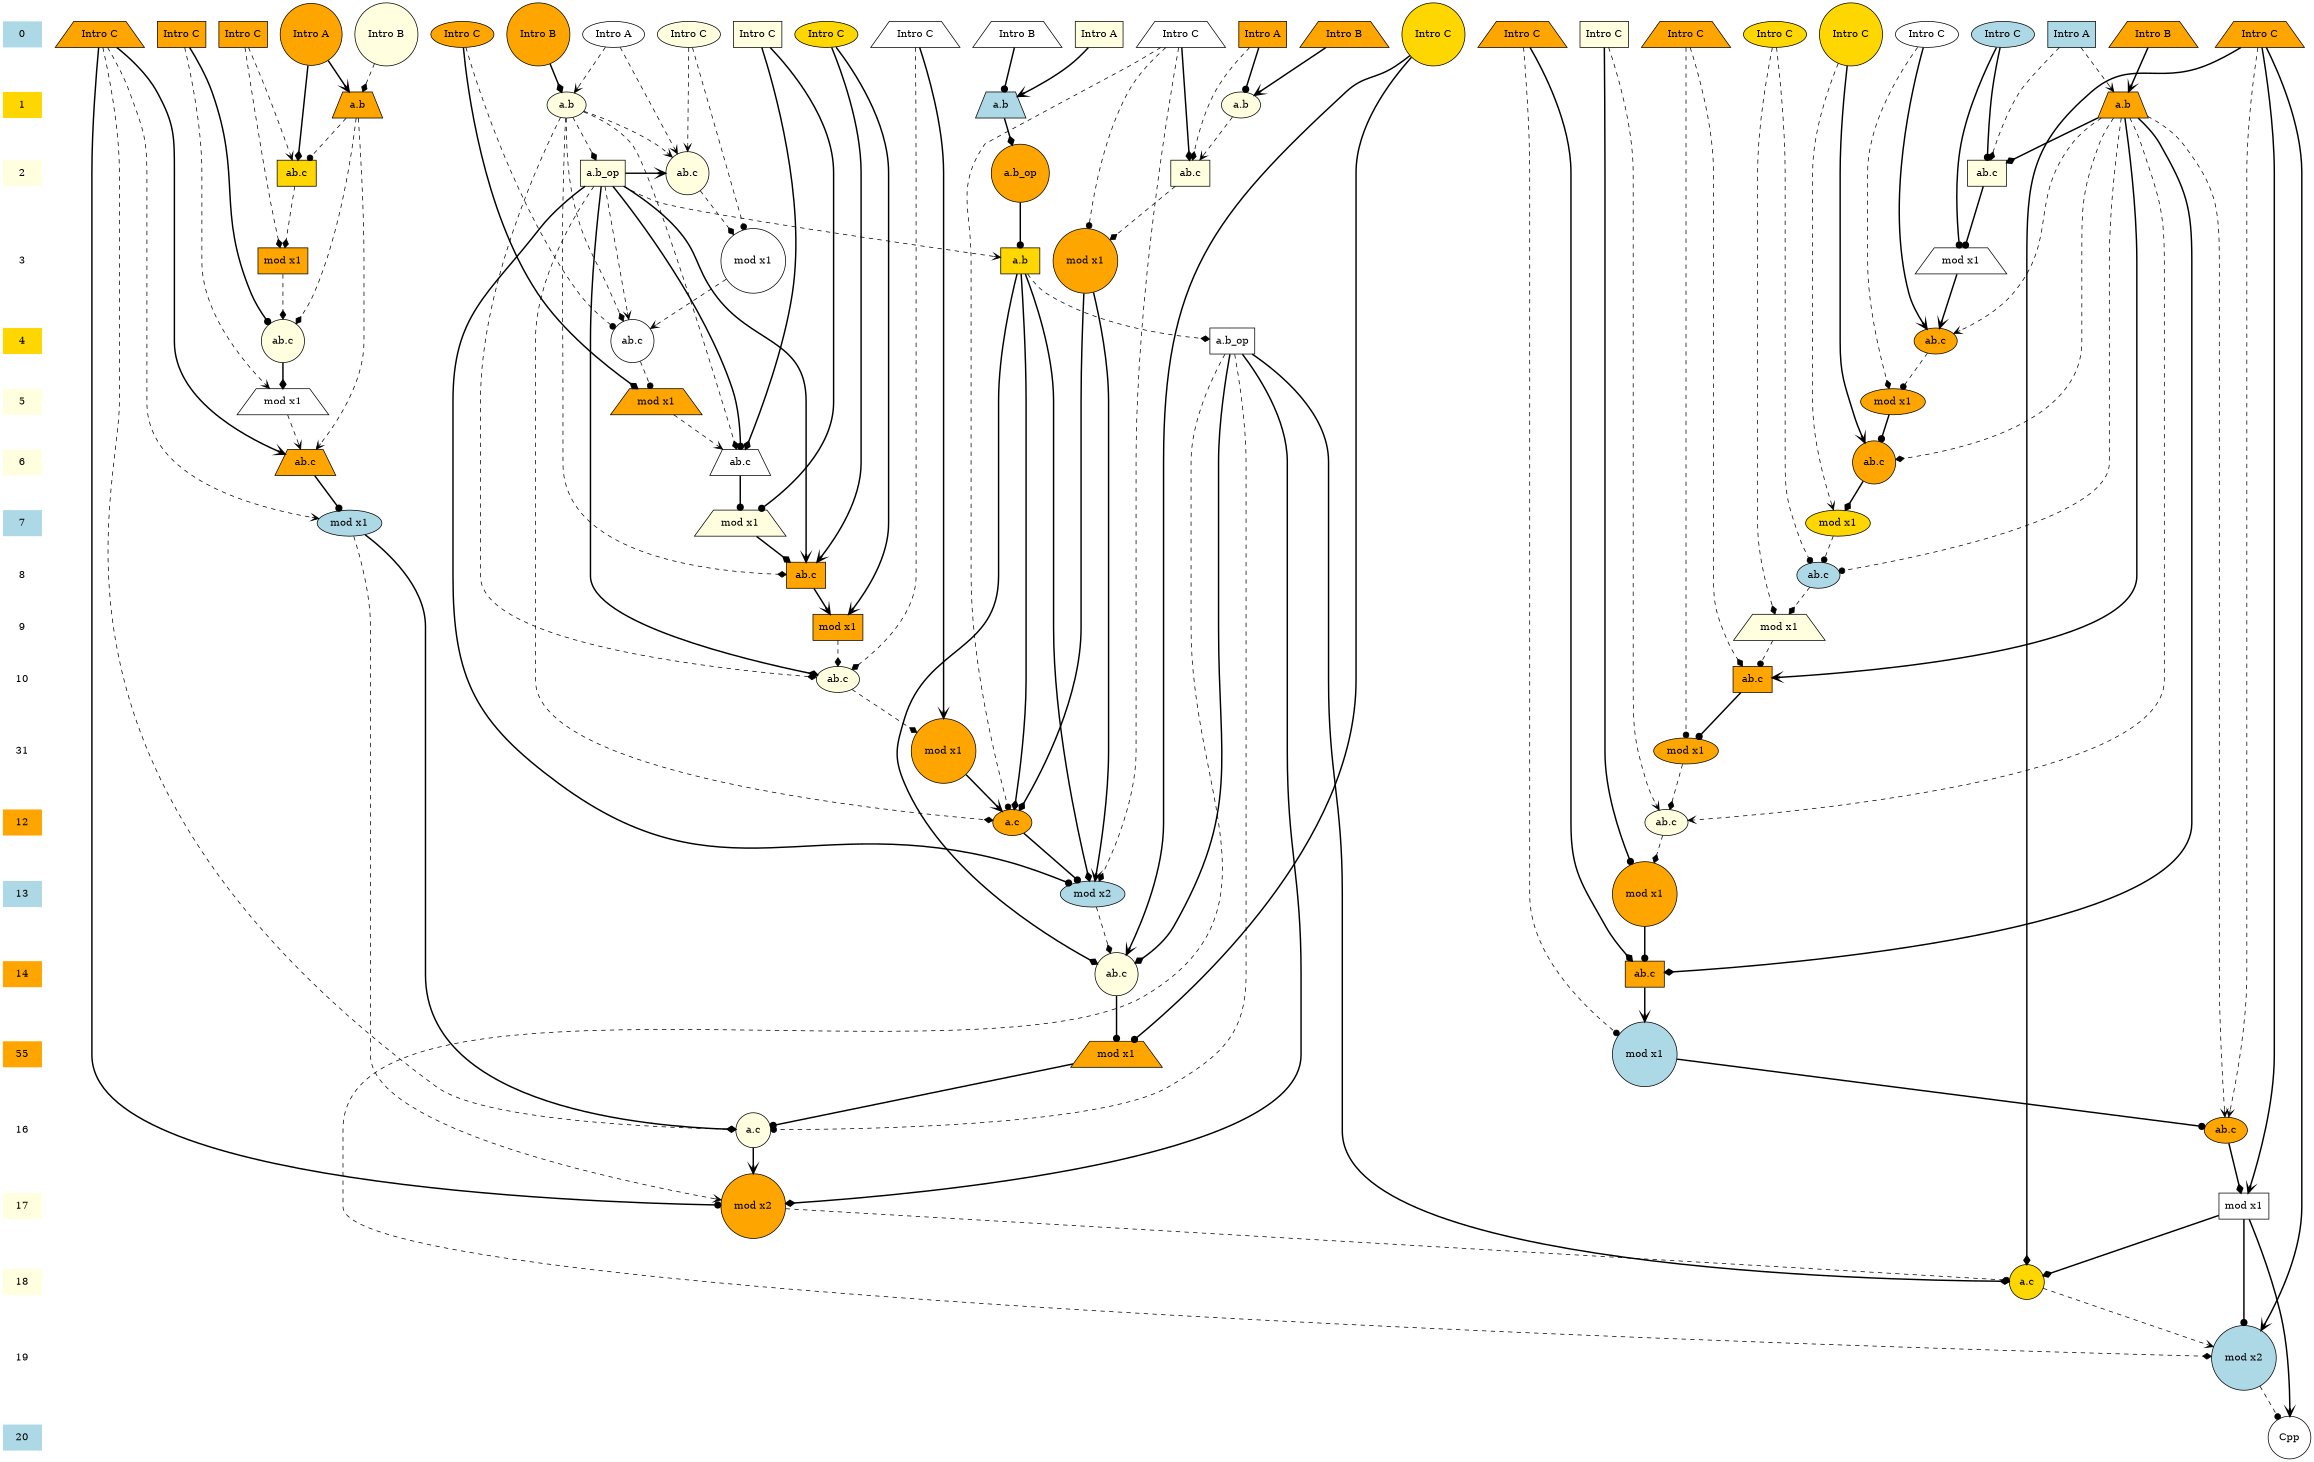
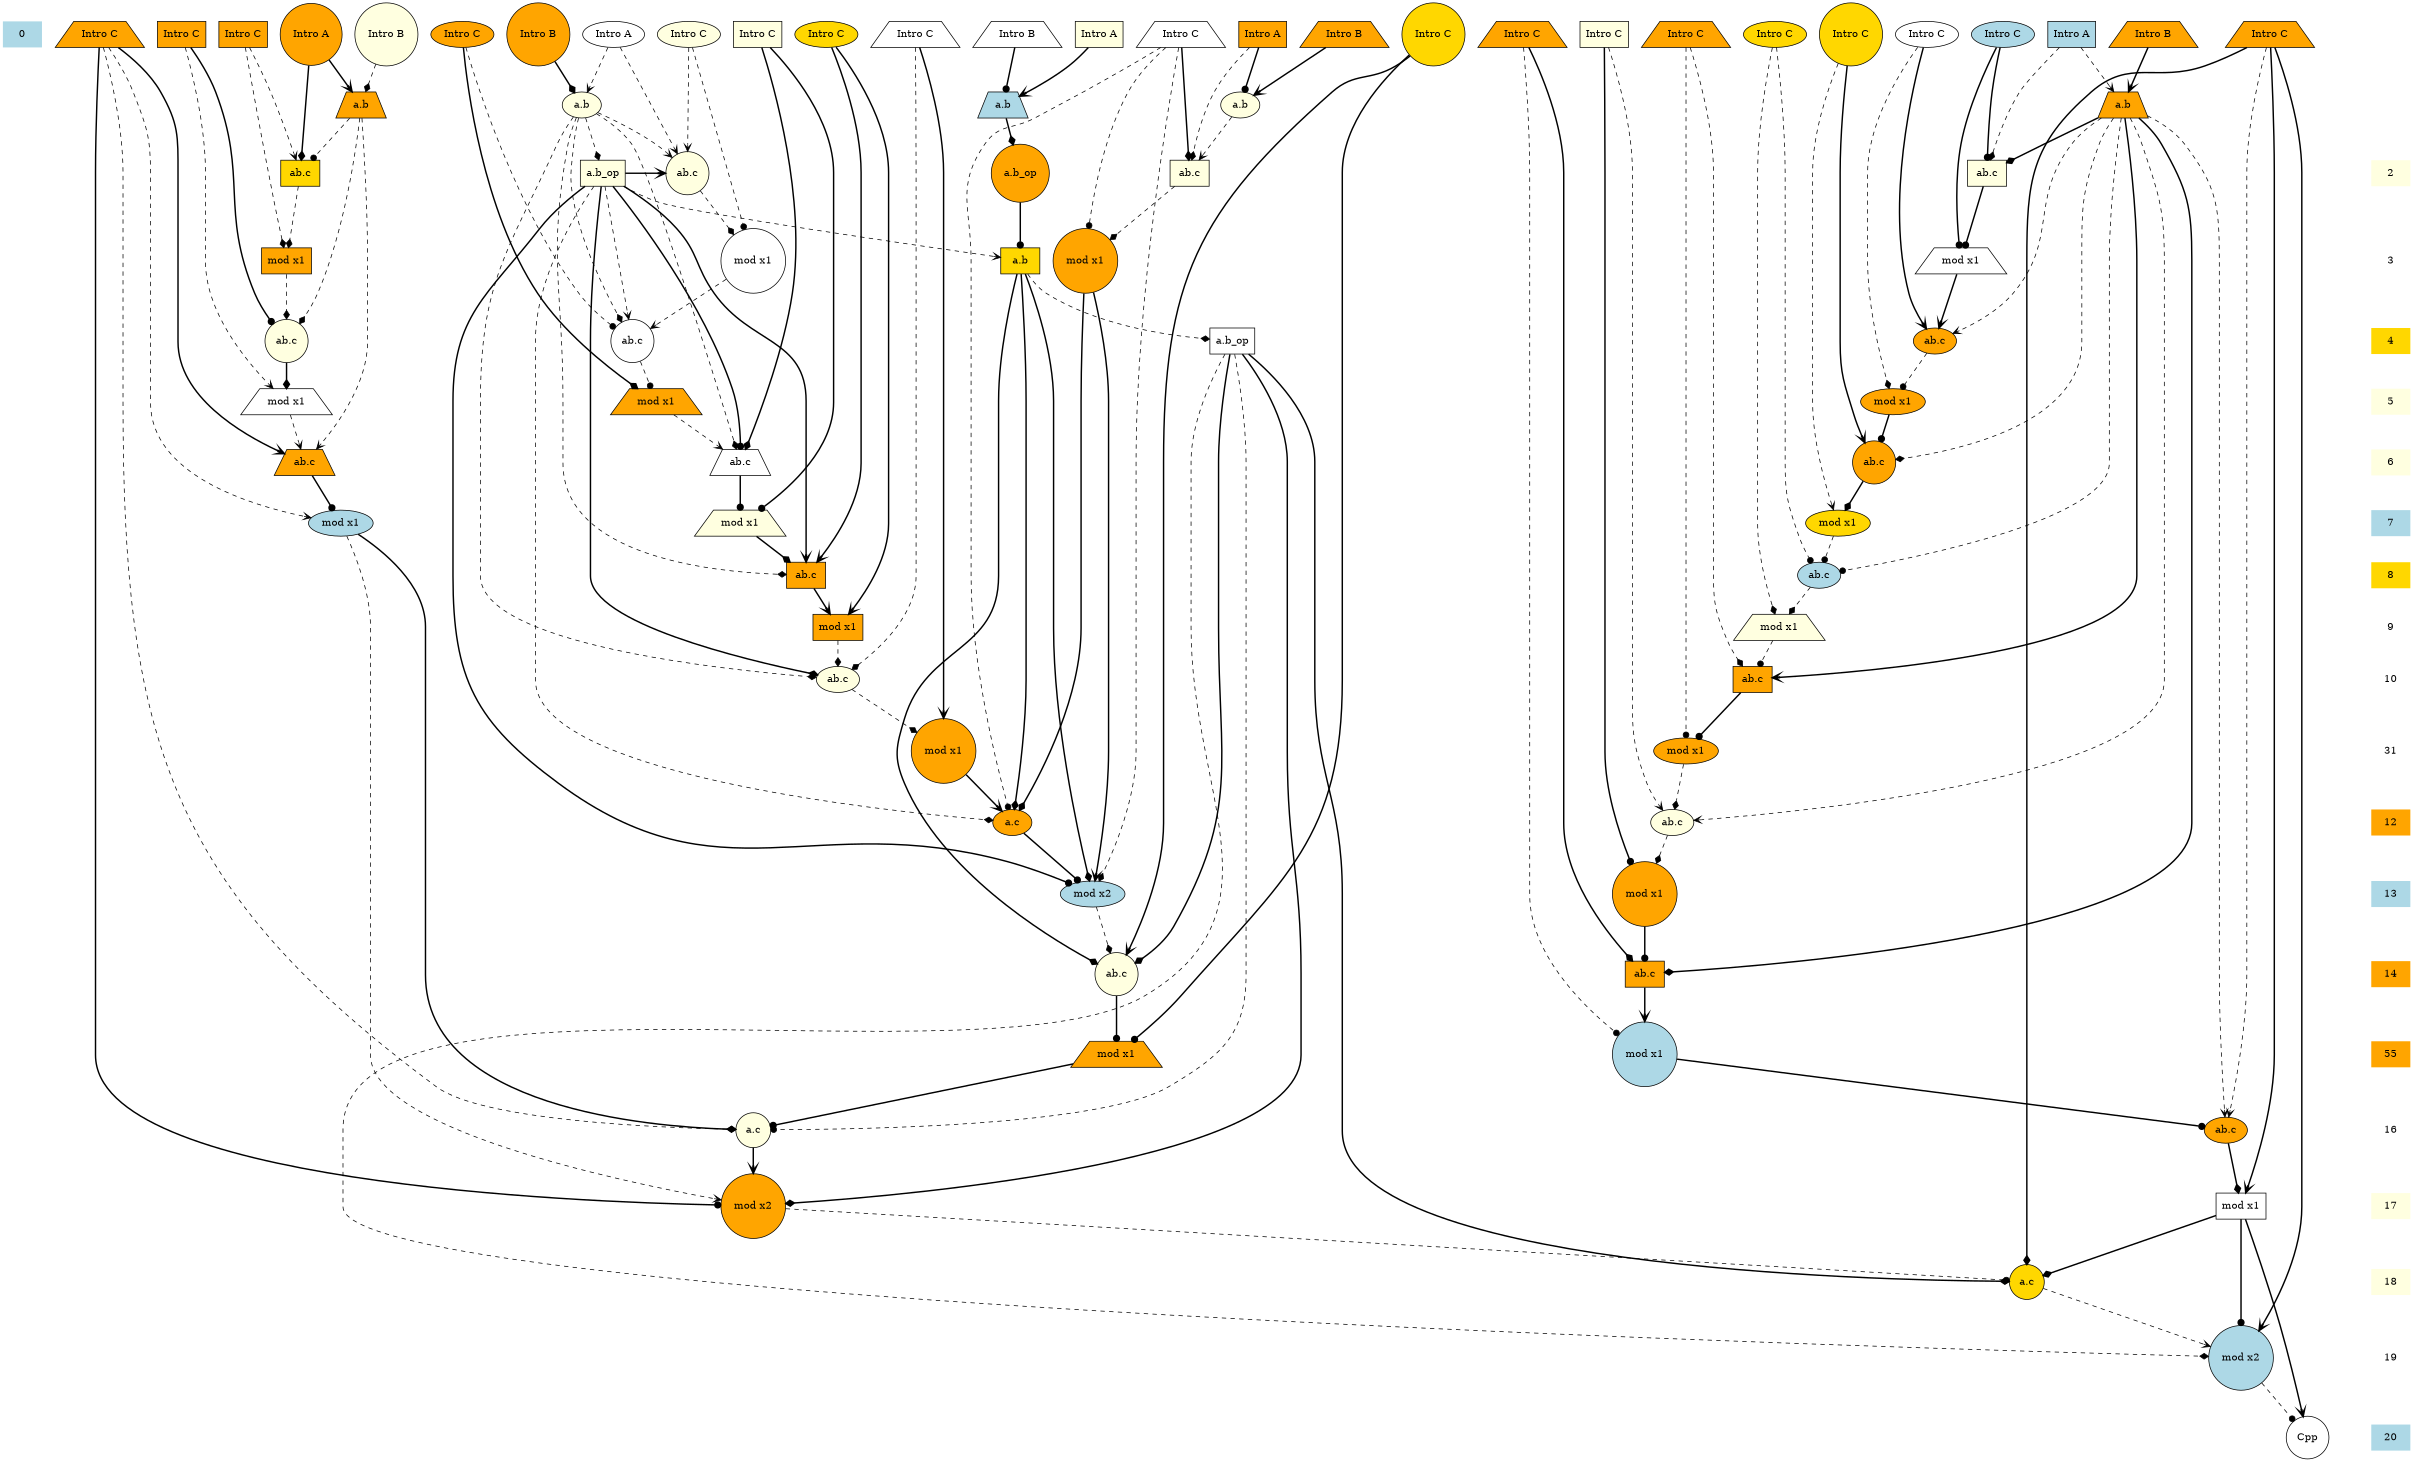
(22, 105) -> none
(22, 575) -> (2391, 575)
